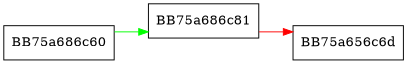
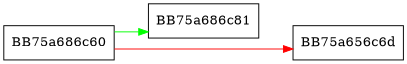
(271, 32) -> (199, 49)
